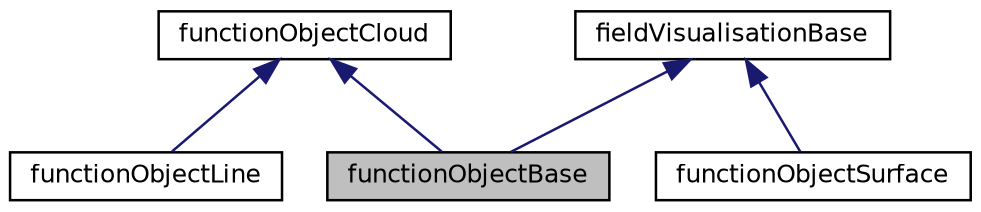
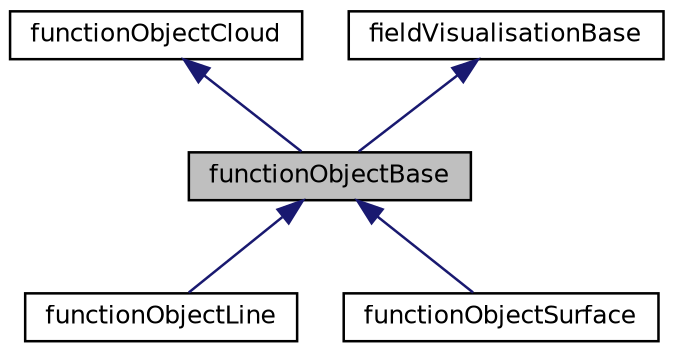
(216, 114) -> (236, 255)
(780, 117) -> (425, 254)
